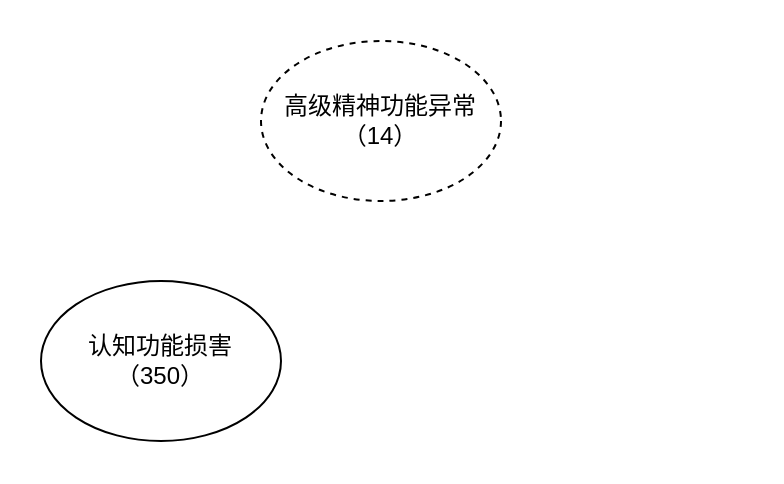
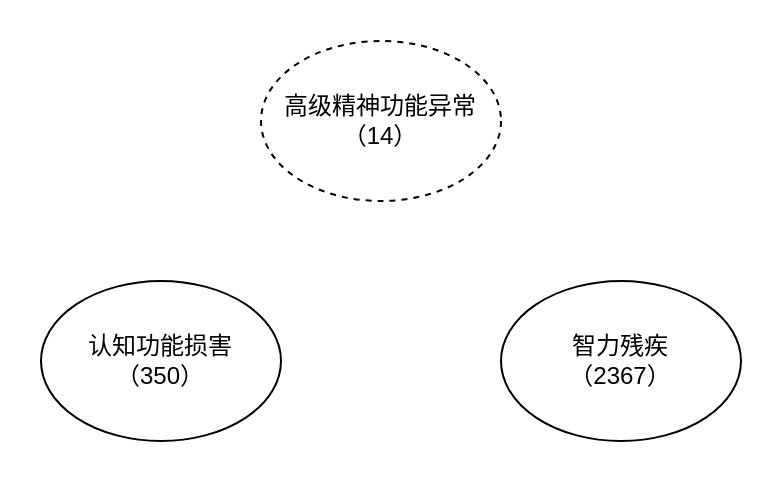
none -> (621, 361)
